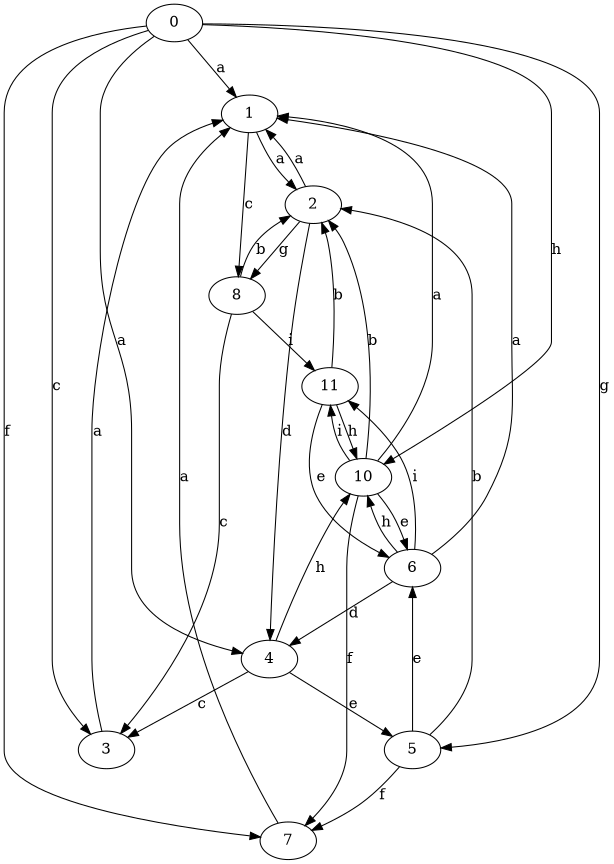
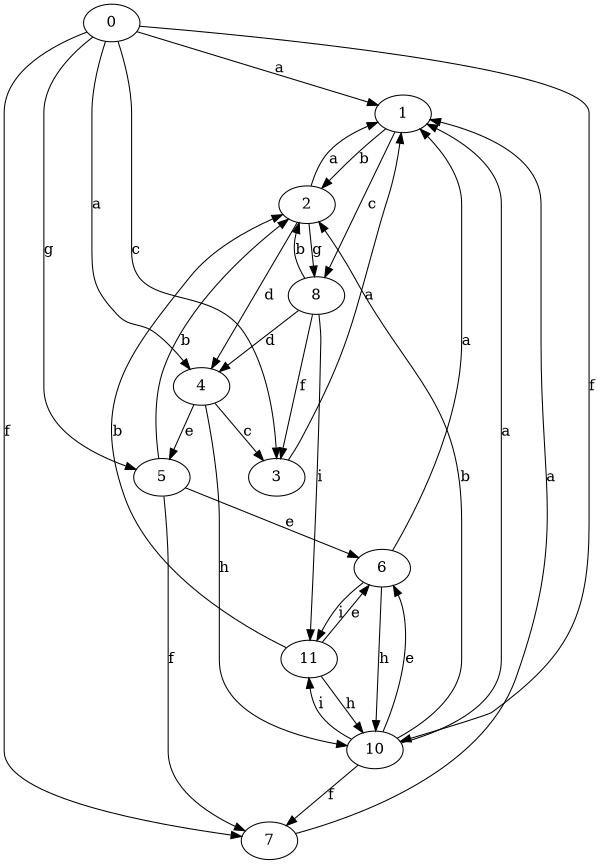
(280, 159) -> (365, 159)
(557, 250) -> (592, 386)
(224, 523) -> (303, 386)
(339, 615) -> (263, 338)
